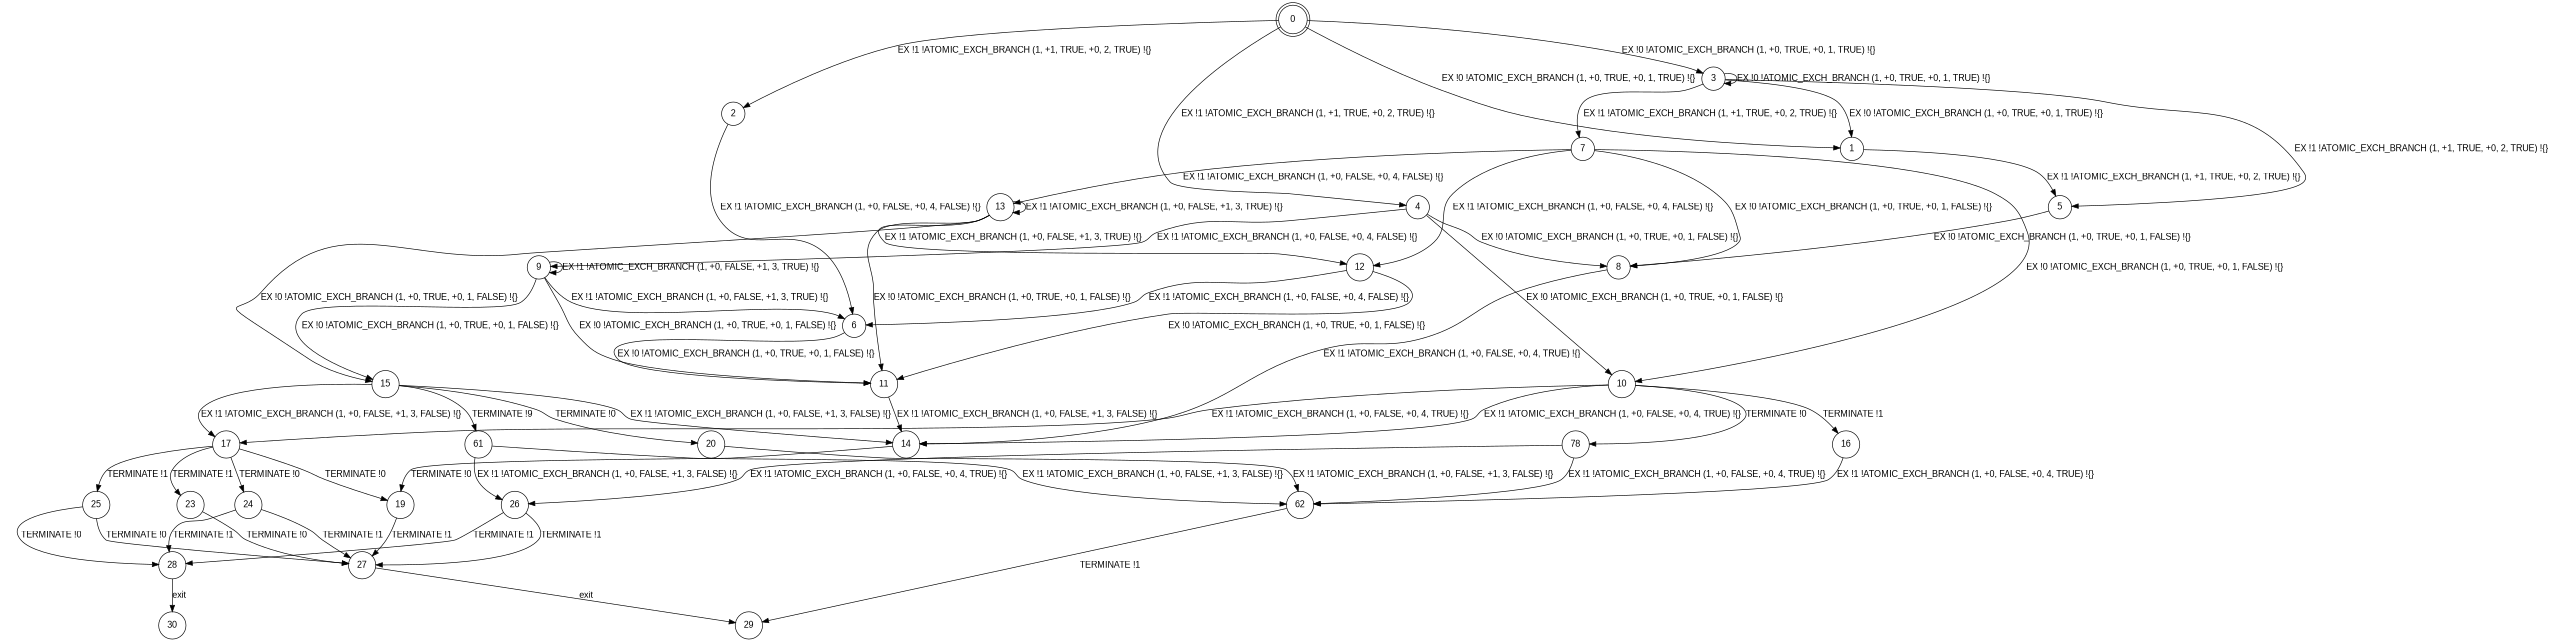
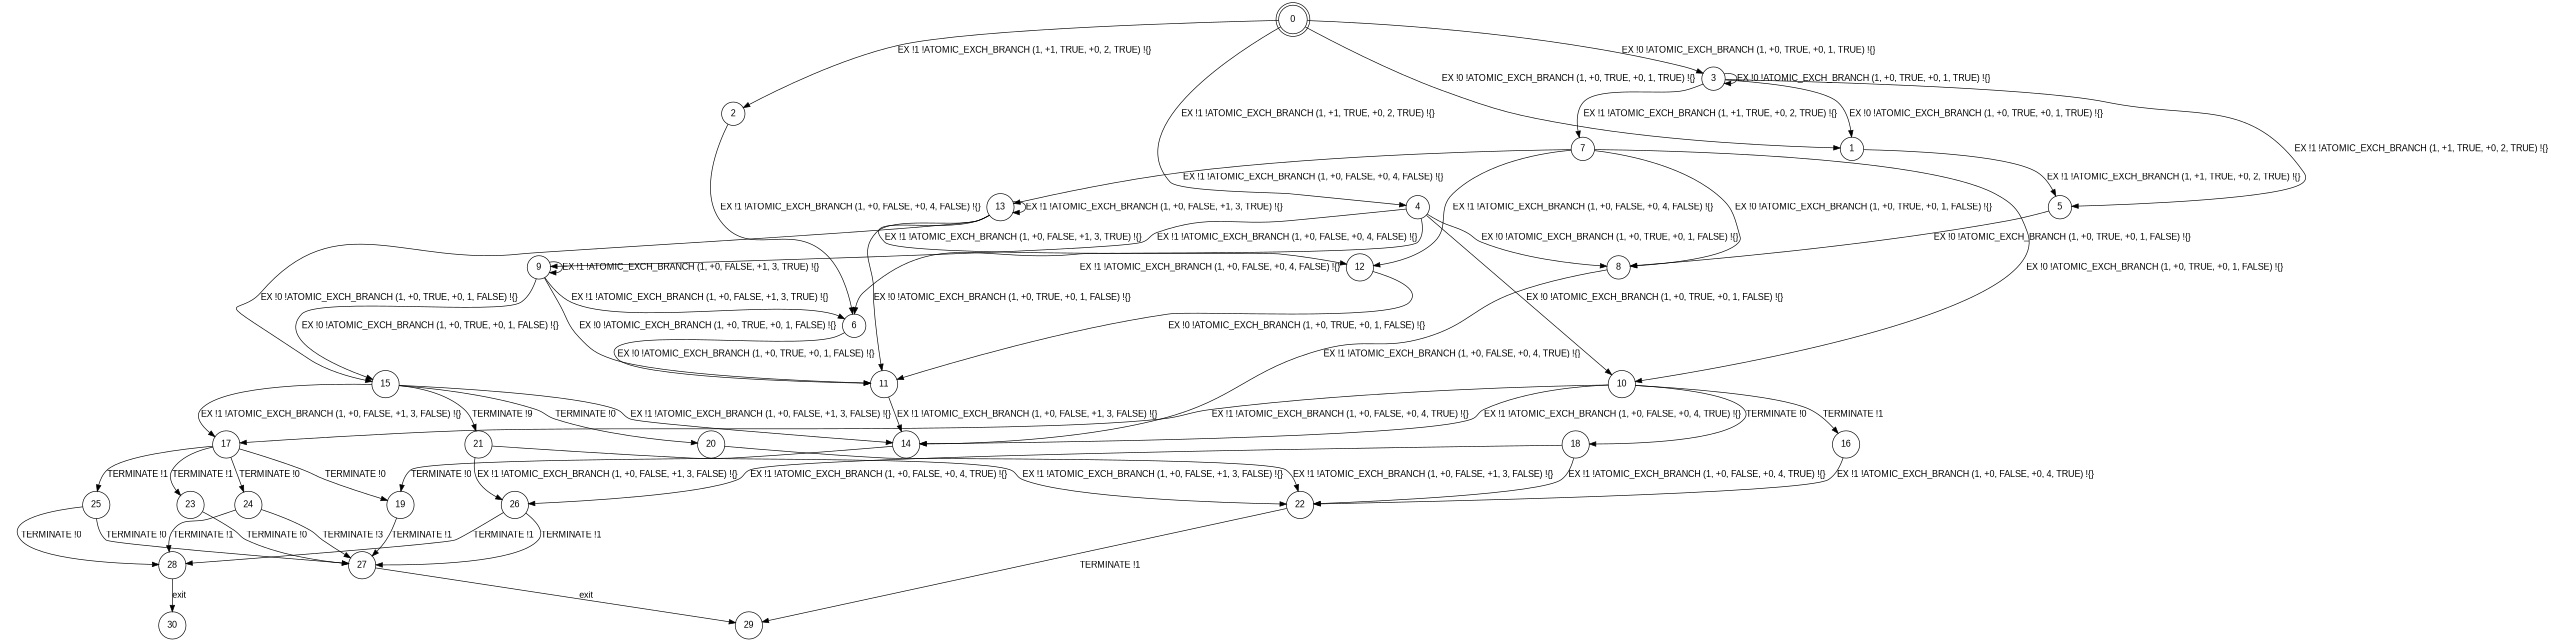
(1112, 308) -> (1139, 253)
(478, 444) -> (478, 444)
(1576, 444) -> (1576, 444)
(1300, 505) -> (1300, 505)
(353, 535) -> (353, 535)
